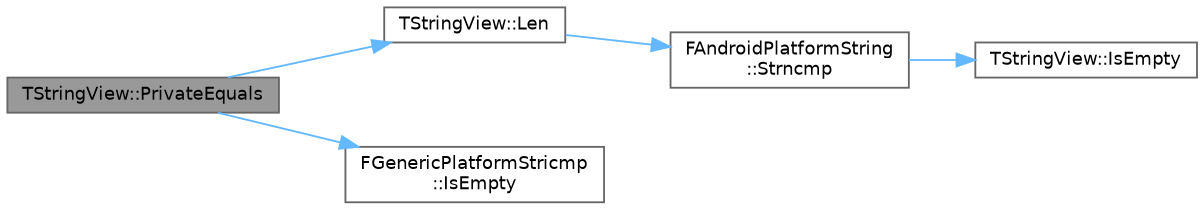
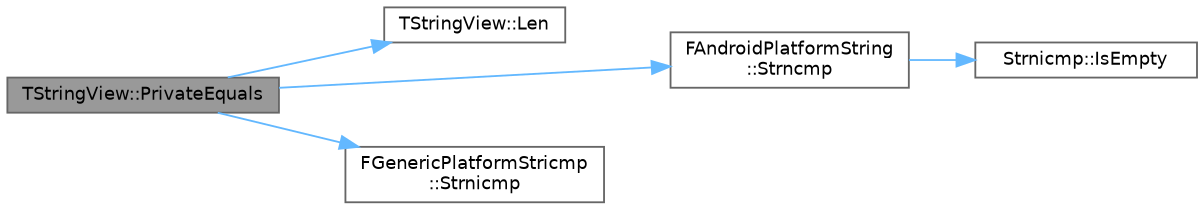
(609, 40) -> (465, 78)
(1086, 60) -> (1086, 60)
(475, 175) -> (475, 175)
